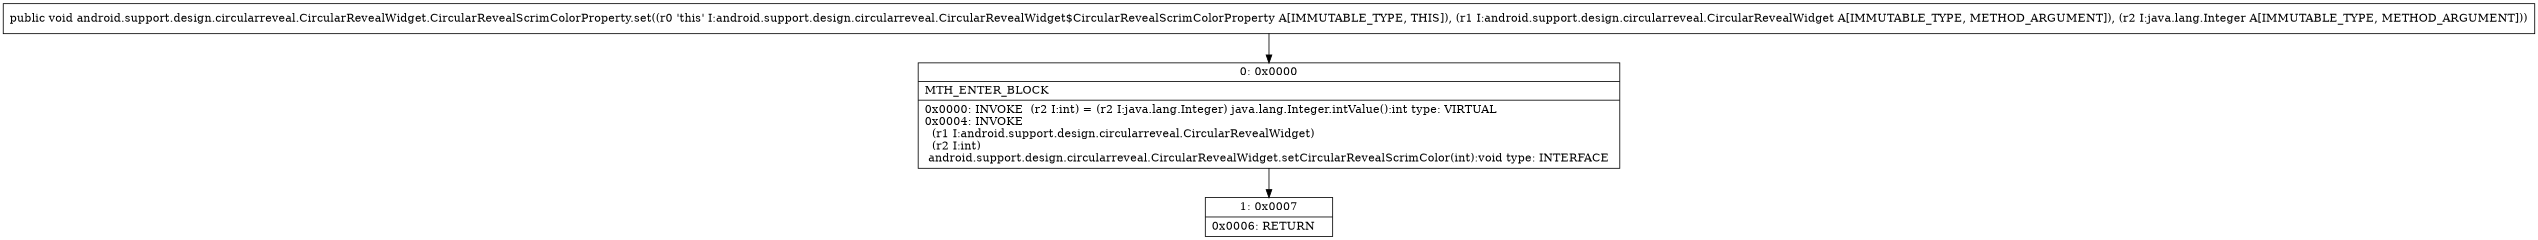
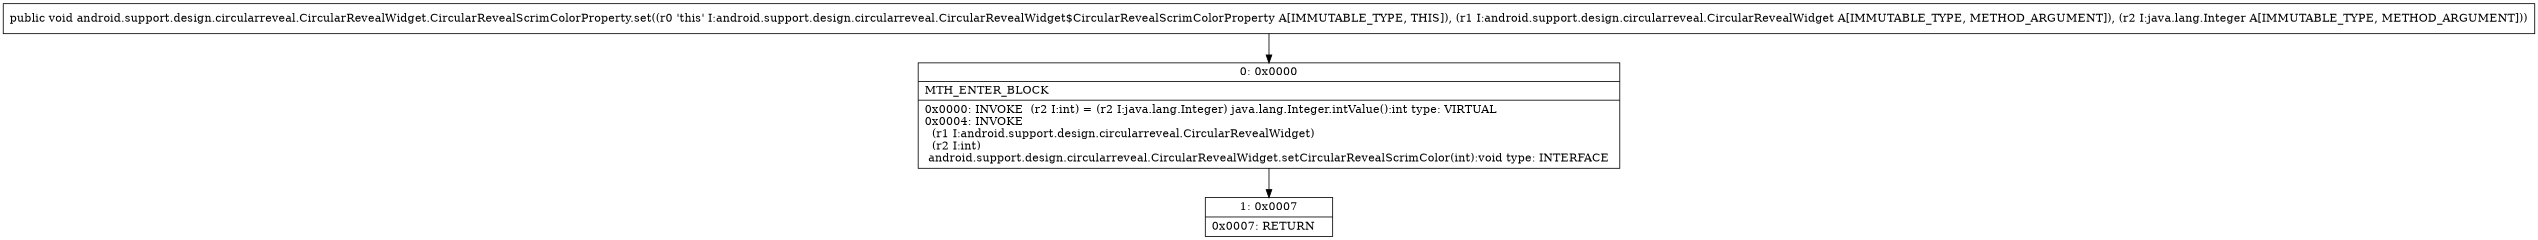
(1269, 226) -> (1269, 226)
